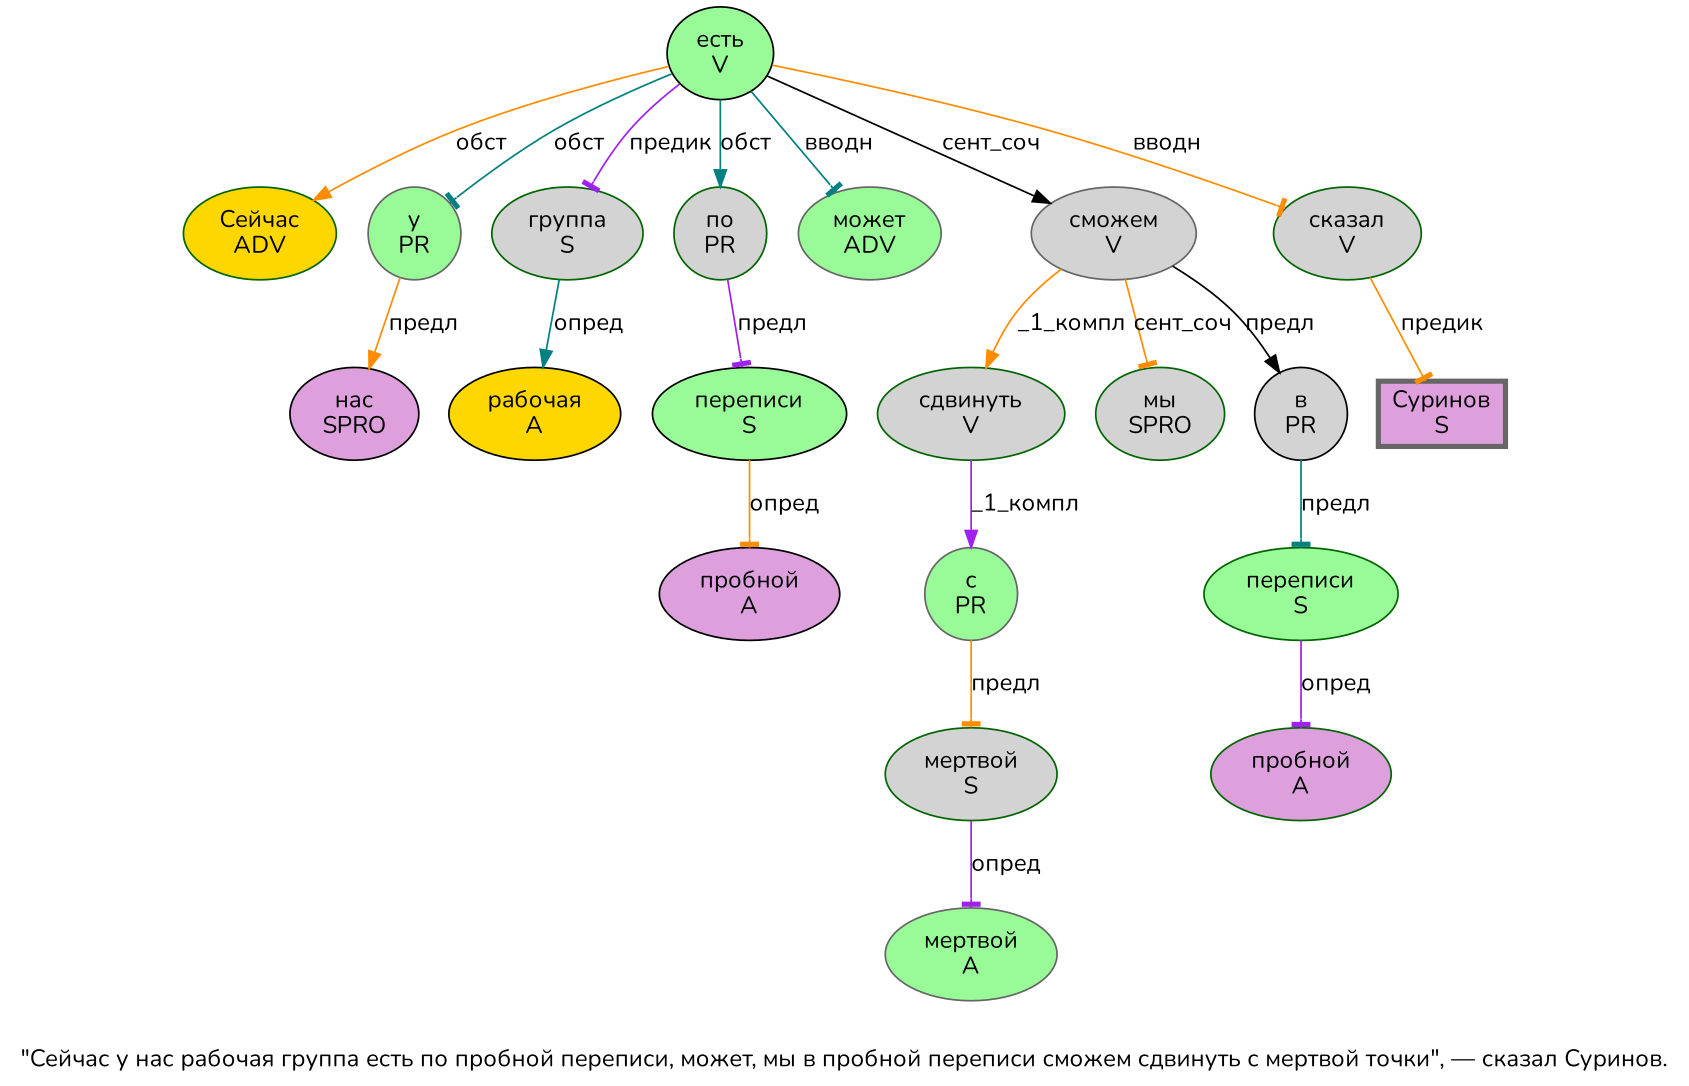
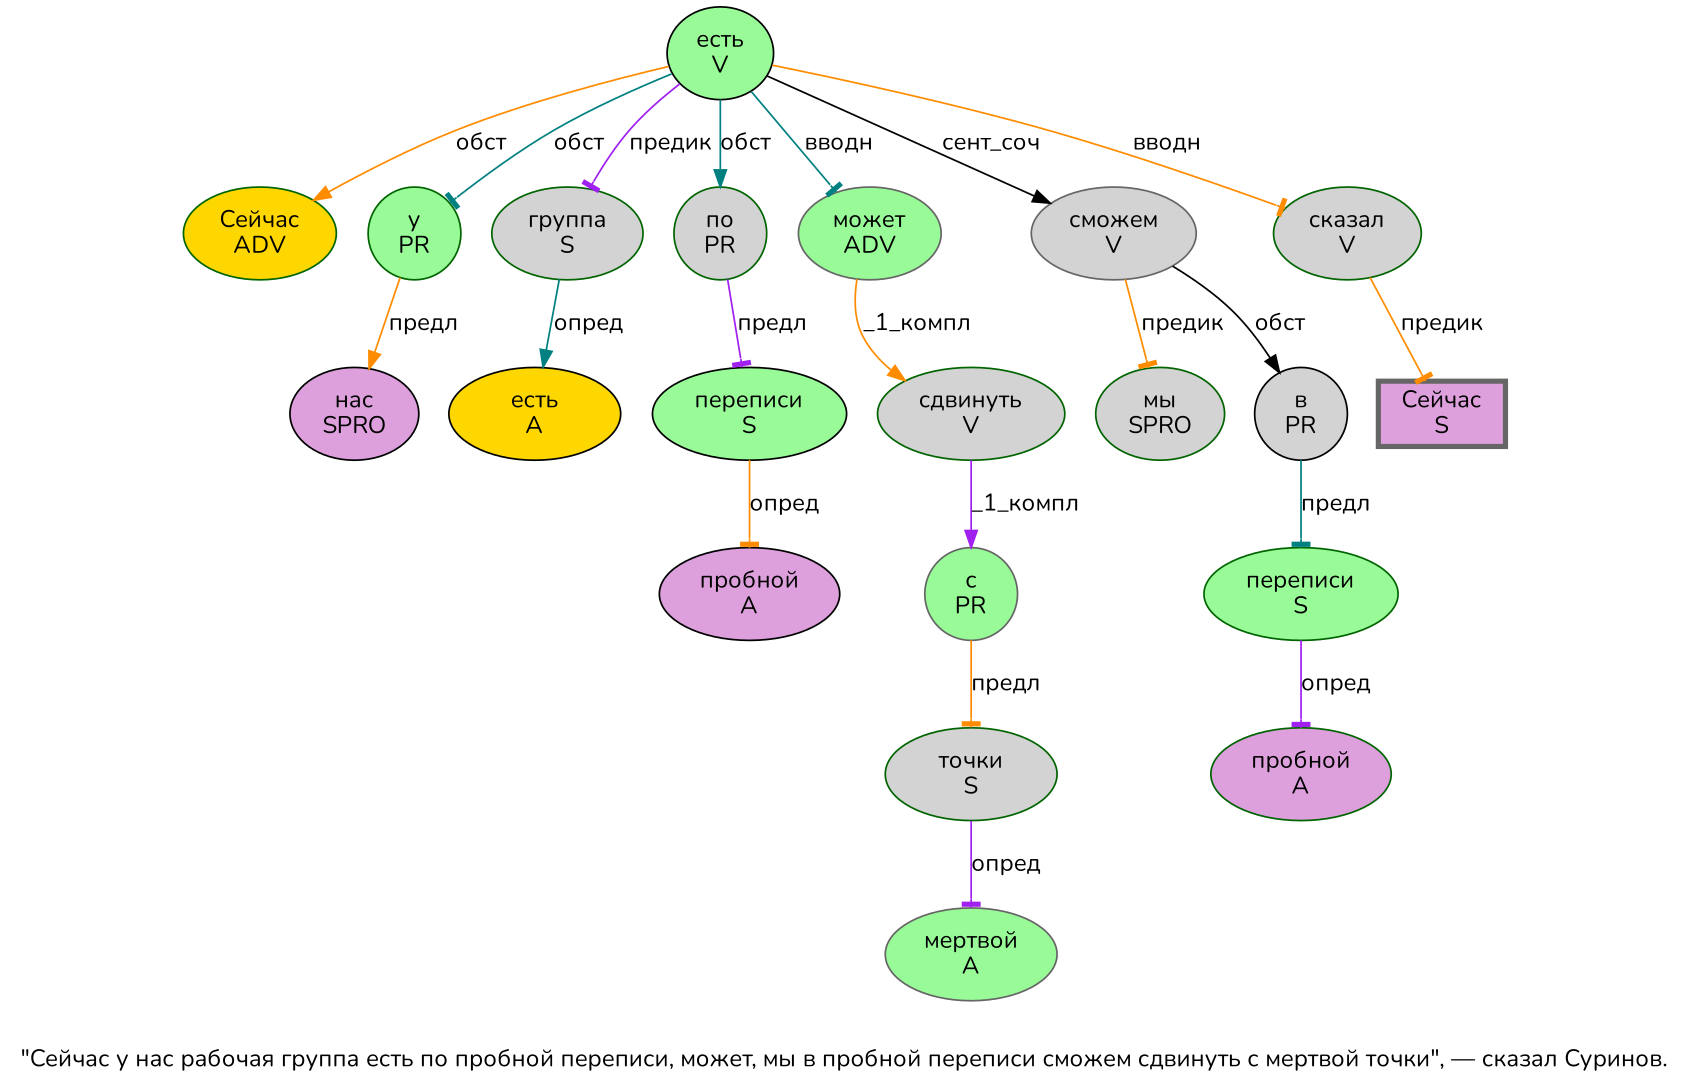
(415, 233) -> (415, 233)
(1021, 306) -> (860, 330)
(1183, 324) -> (1183, 324)
(1280, 324) -> (1280, 324)
(535, 414) -> (535, 414)
(1442, 414) -> (1442, 414)
(971, 774) -> (971, 774)
